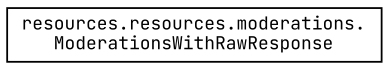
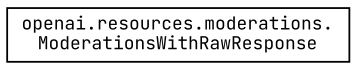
(194, 35) -> (178, 35)
